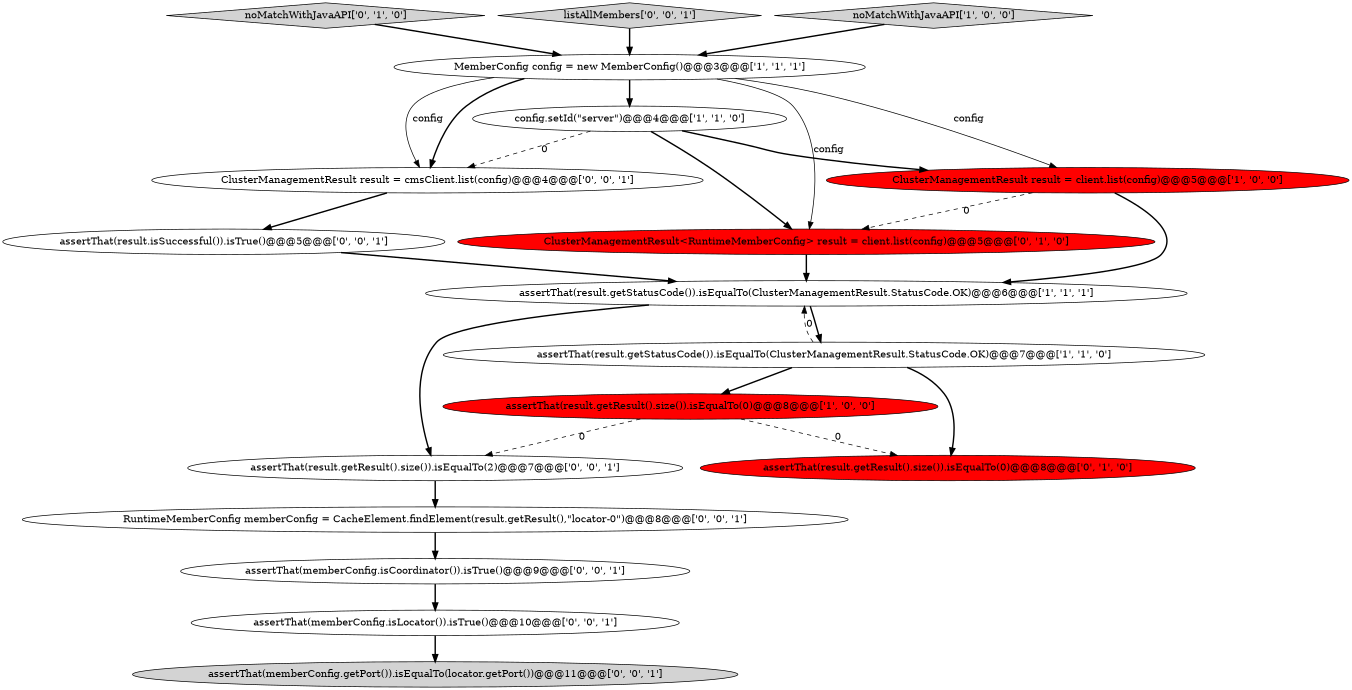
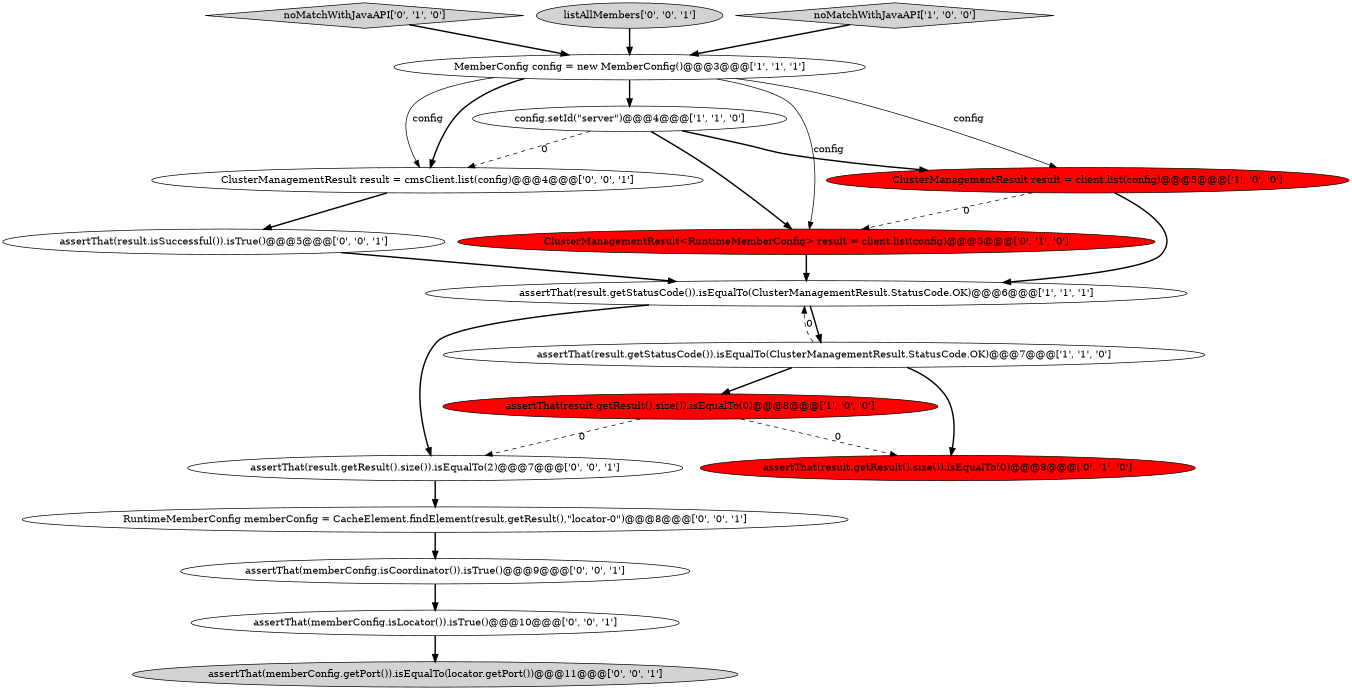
(630, 16) -> (630, 16)
